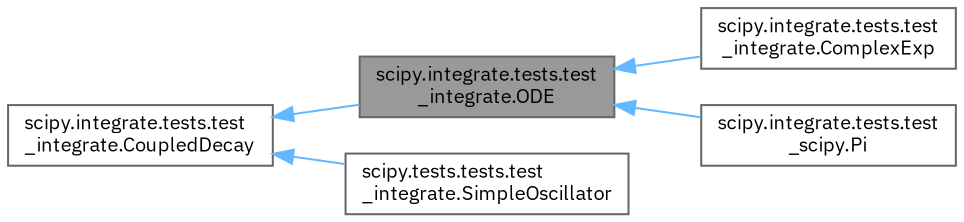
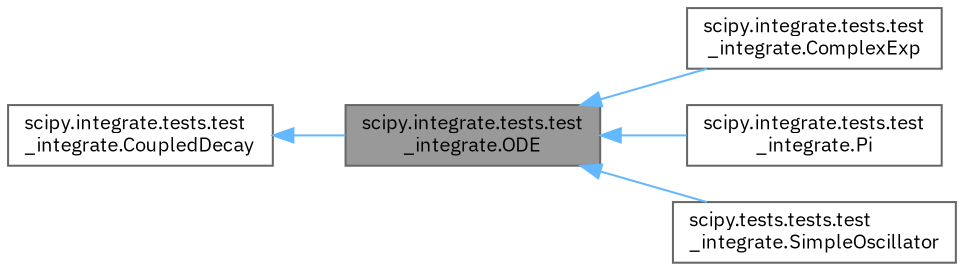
(829, 135) -> (814, 135)
(319, 160) -> (654, 187)
